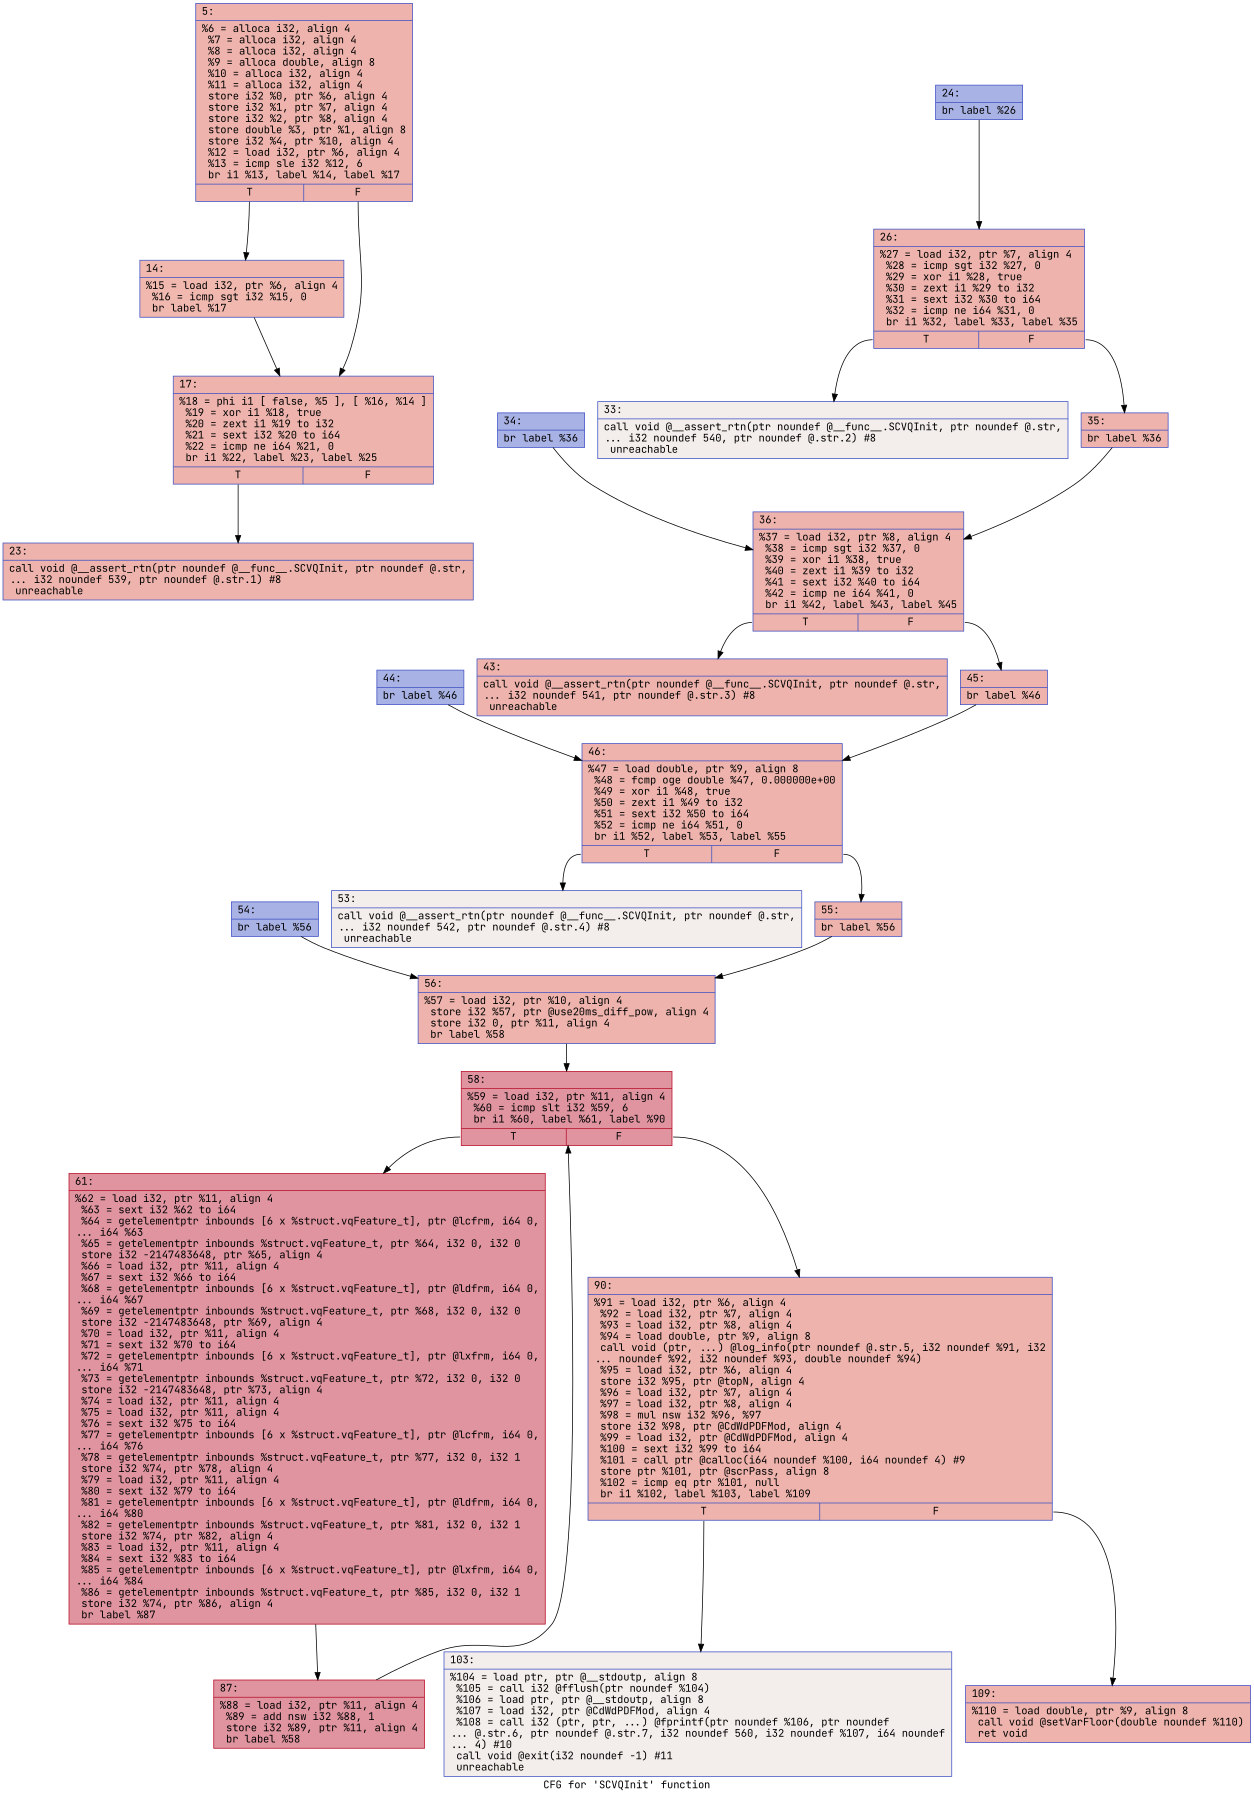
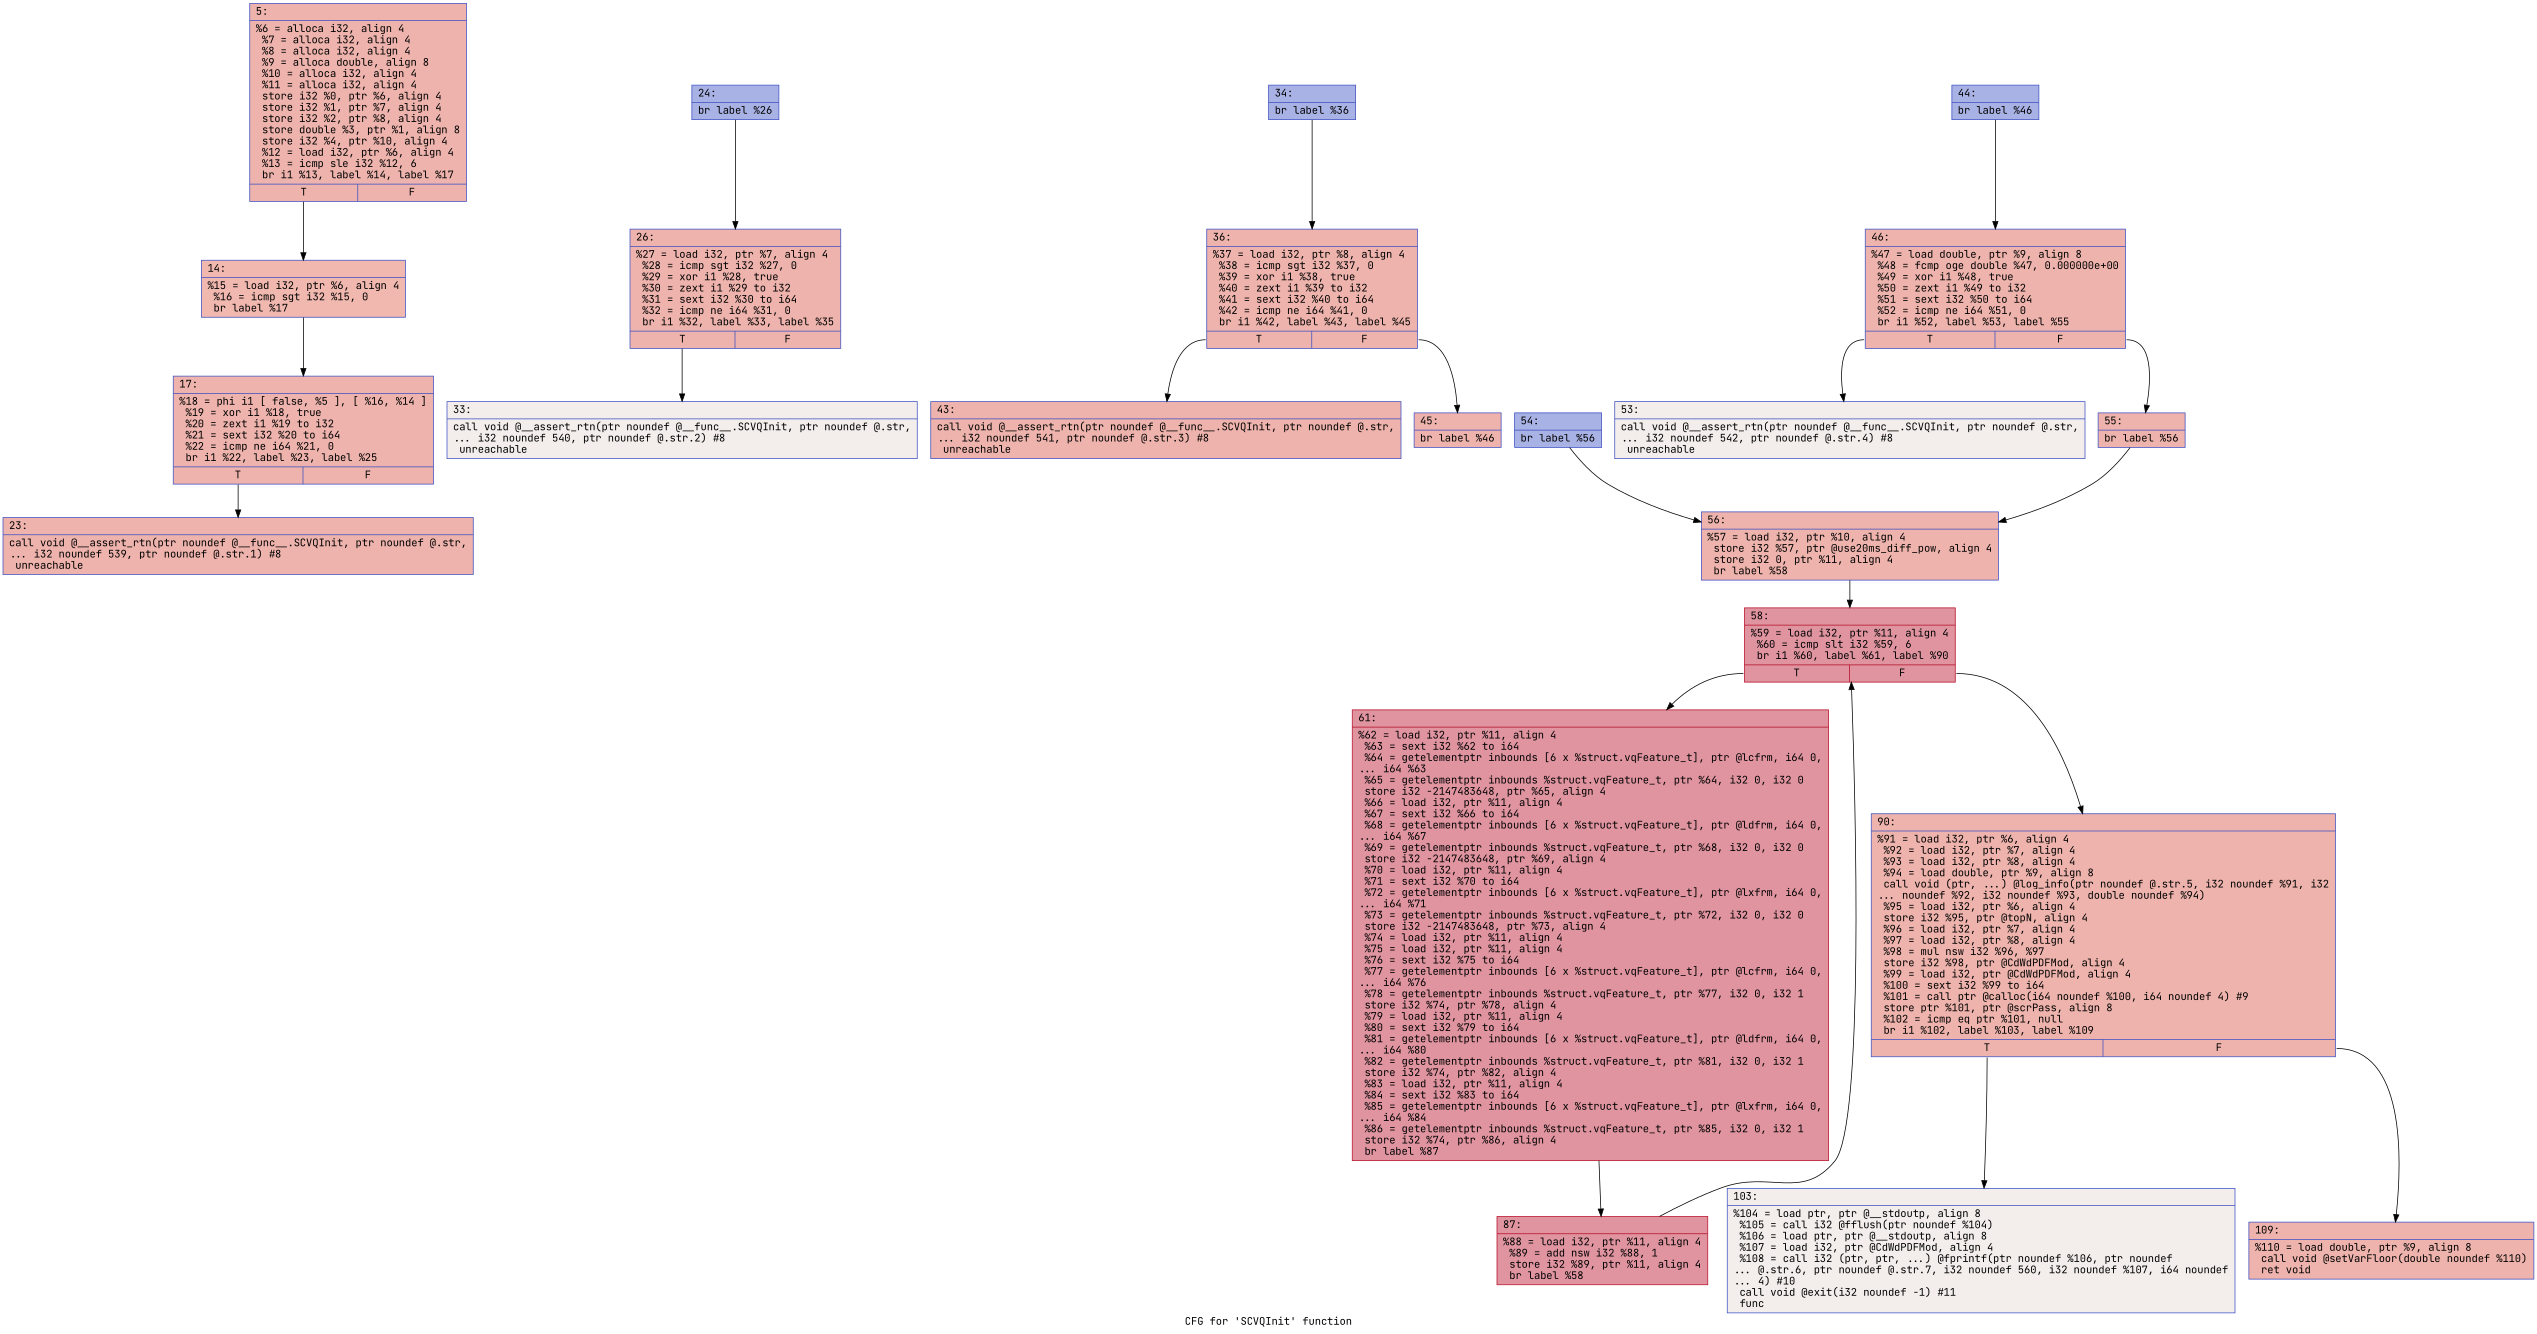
(361, 287) -> none
(1125, 430) -> none
(914, 733) -> none
(488, 1767) -> (1749, 1304)
